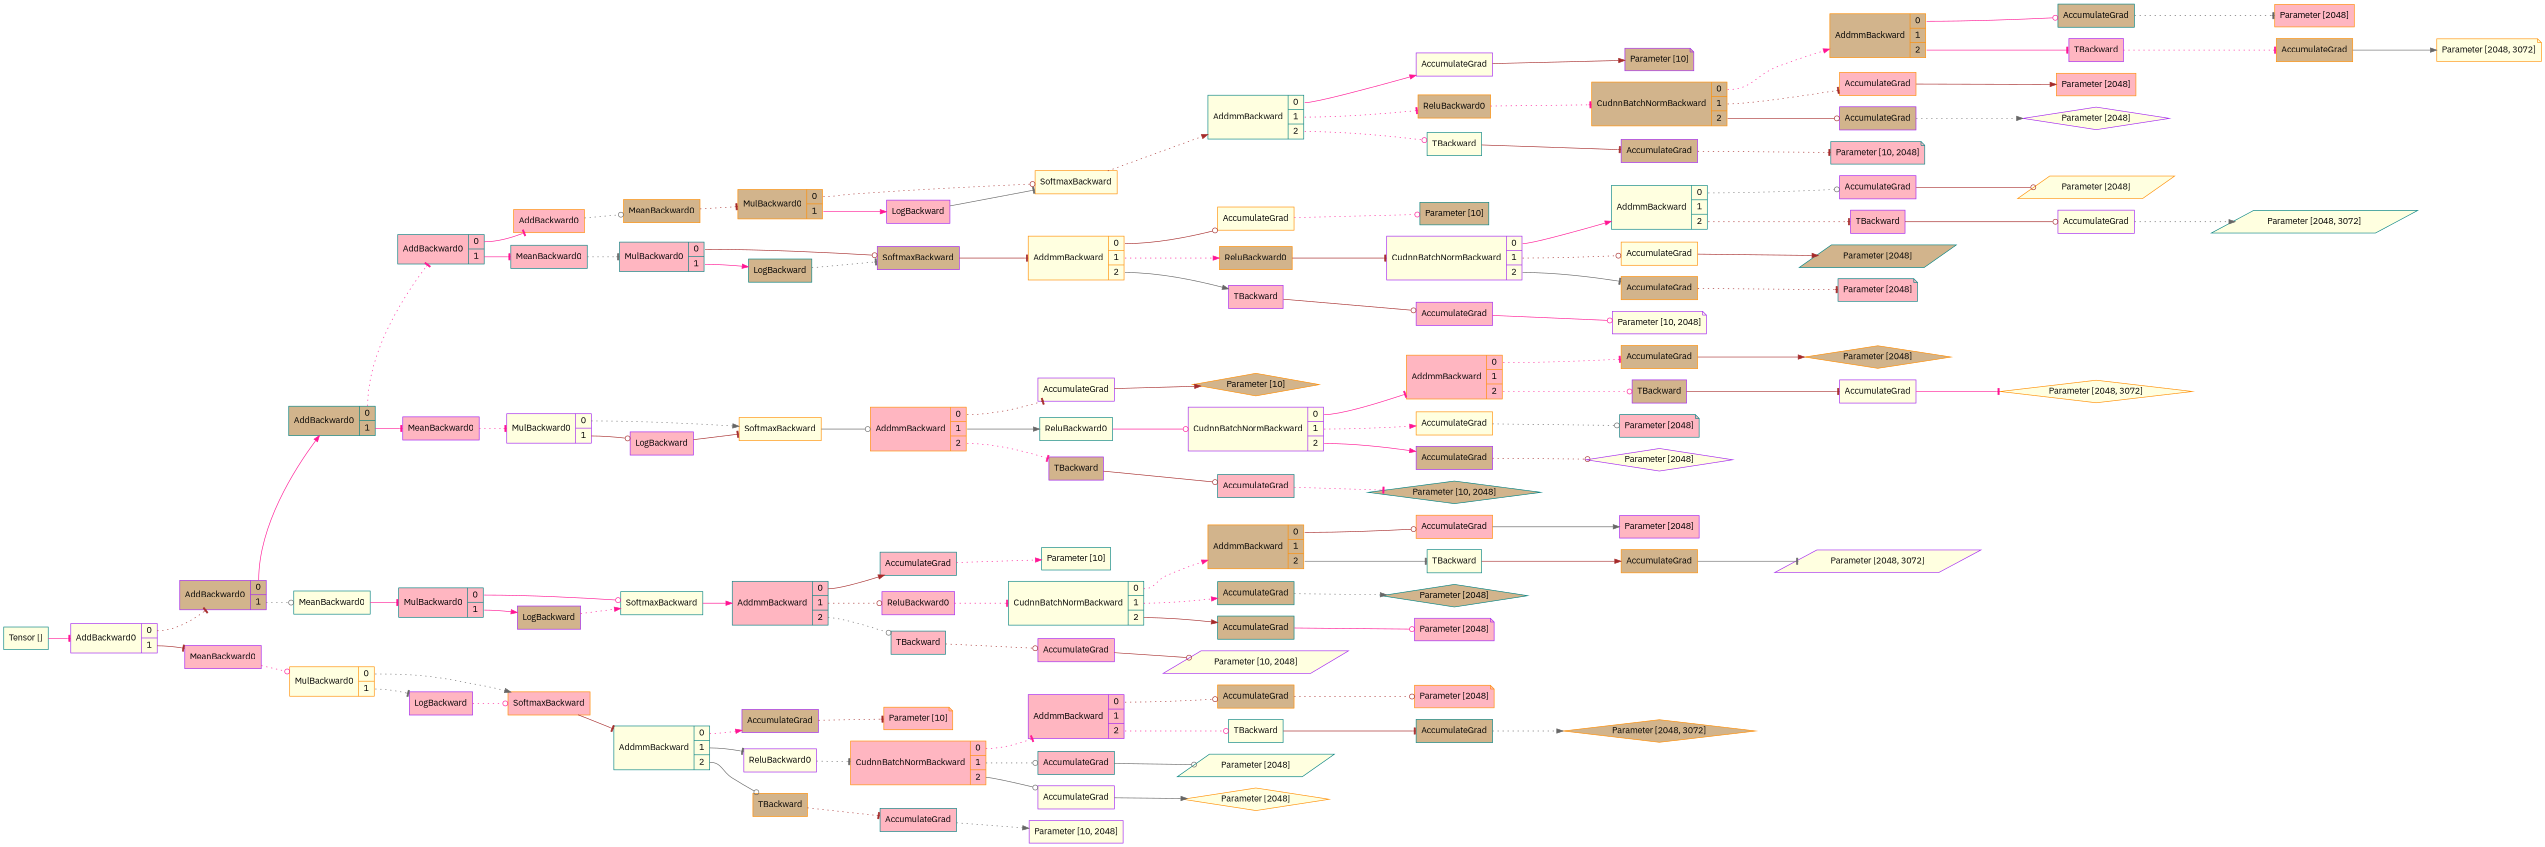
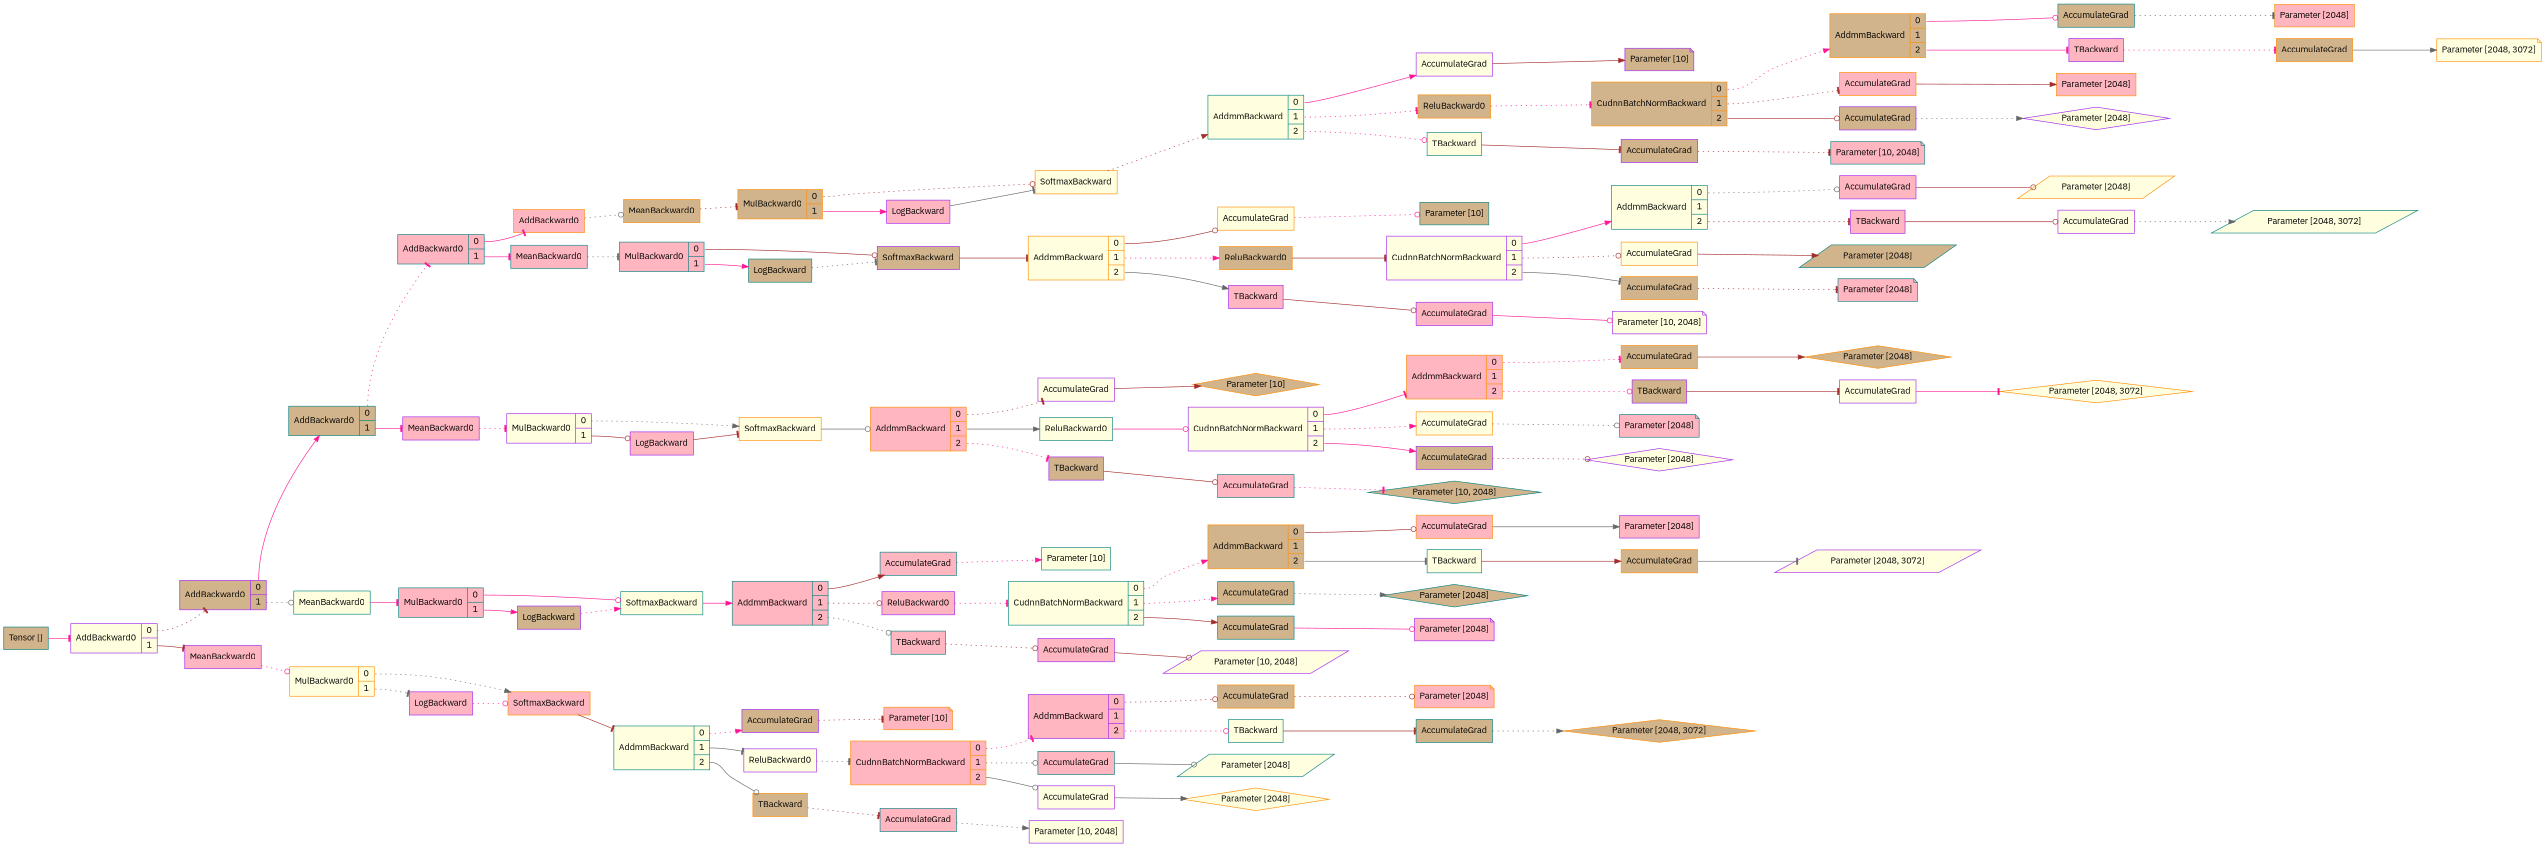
(26, 638) -> (26, 638)
